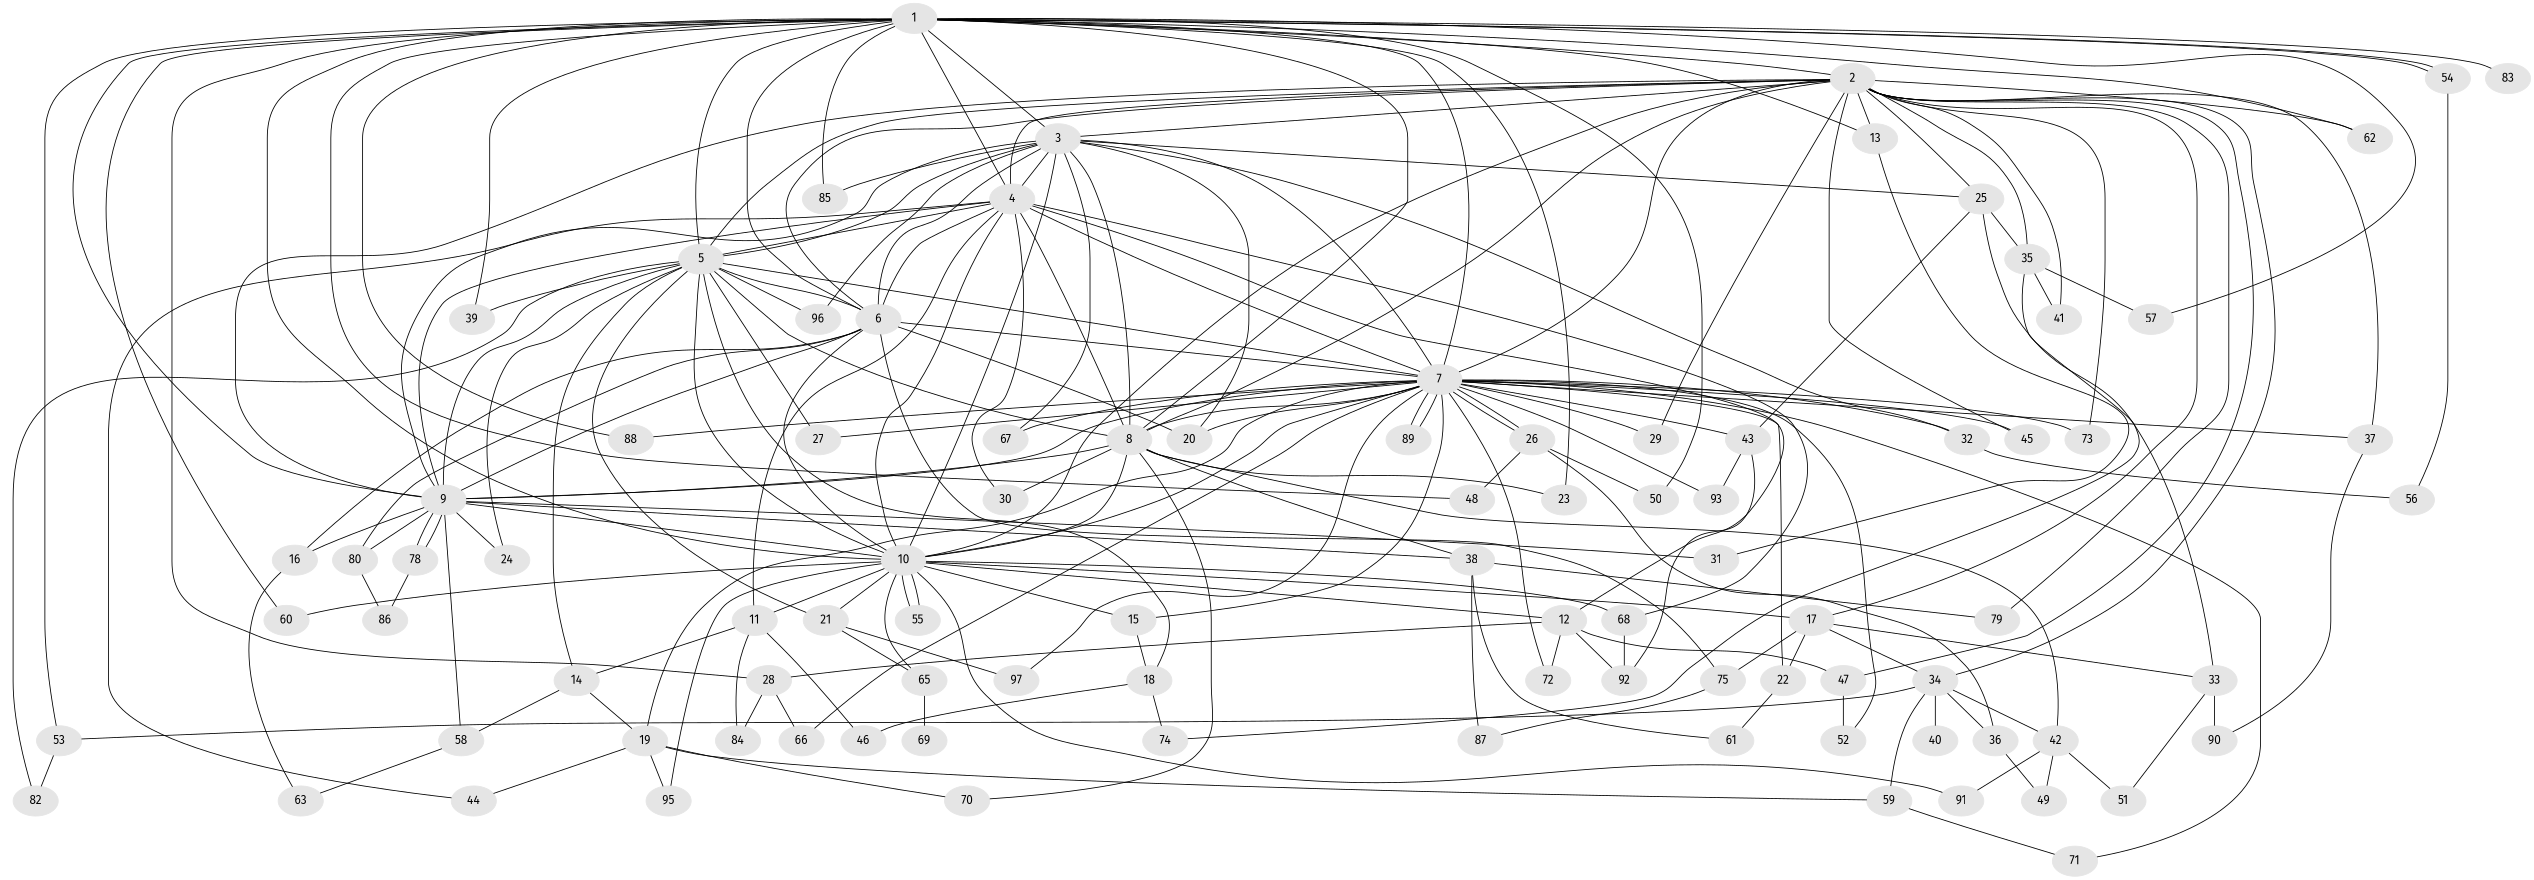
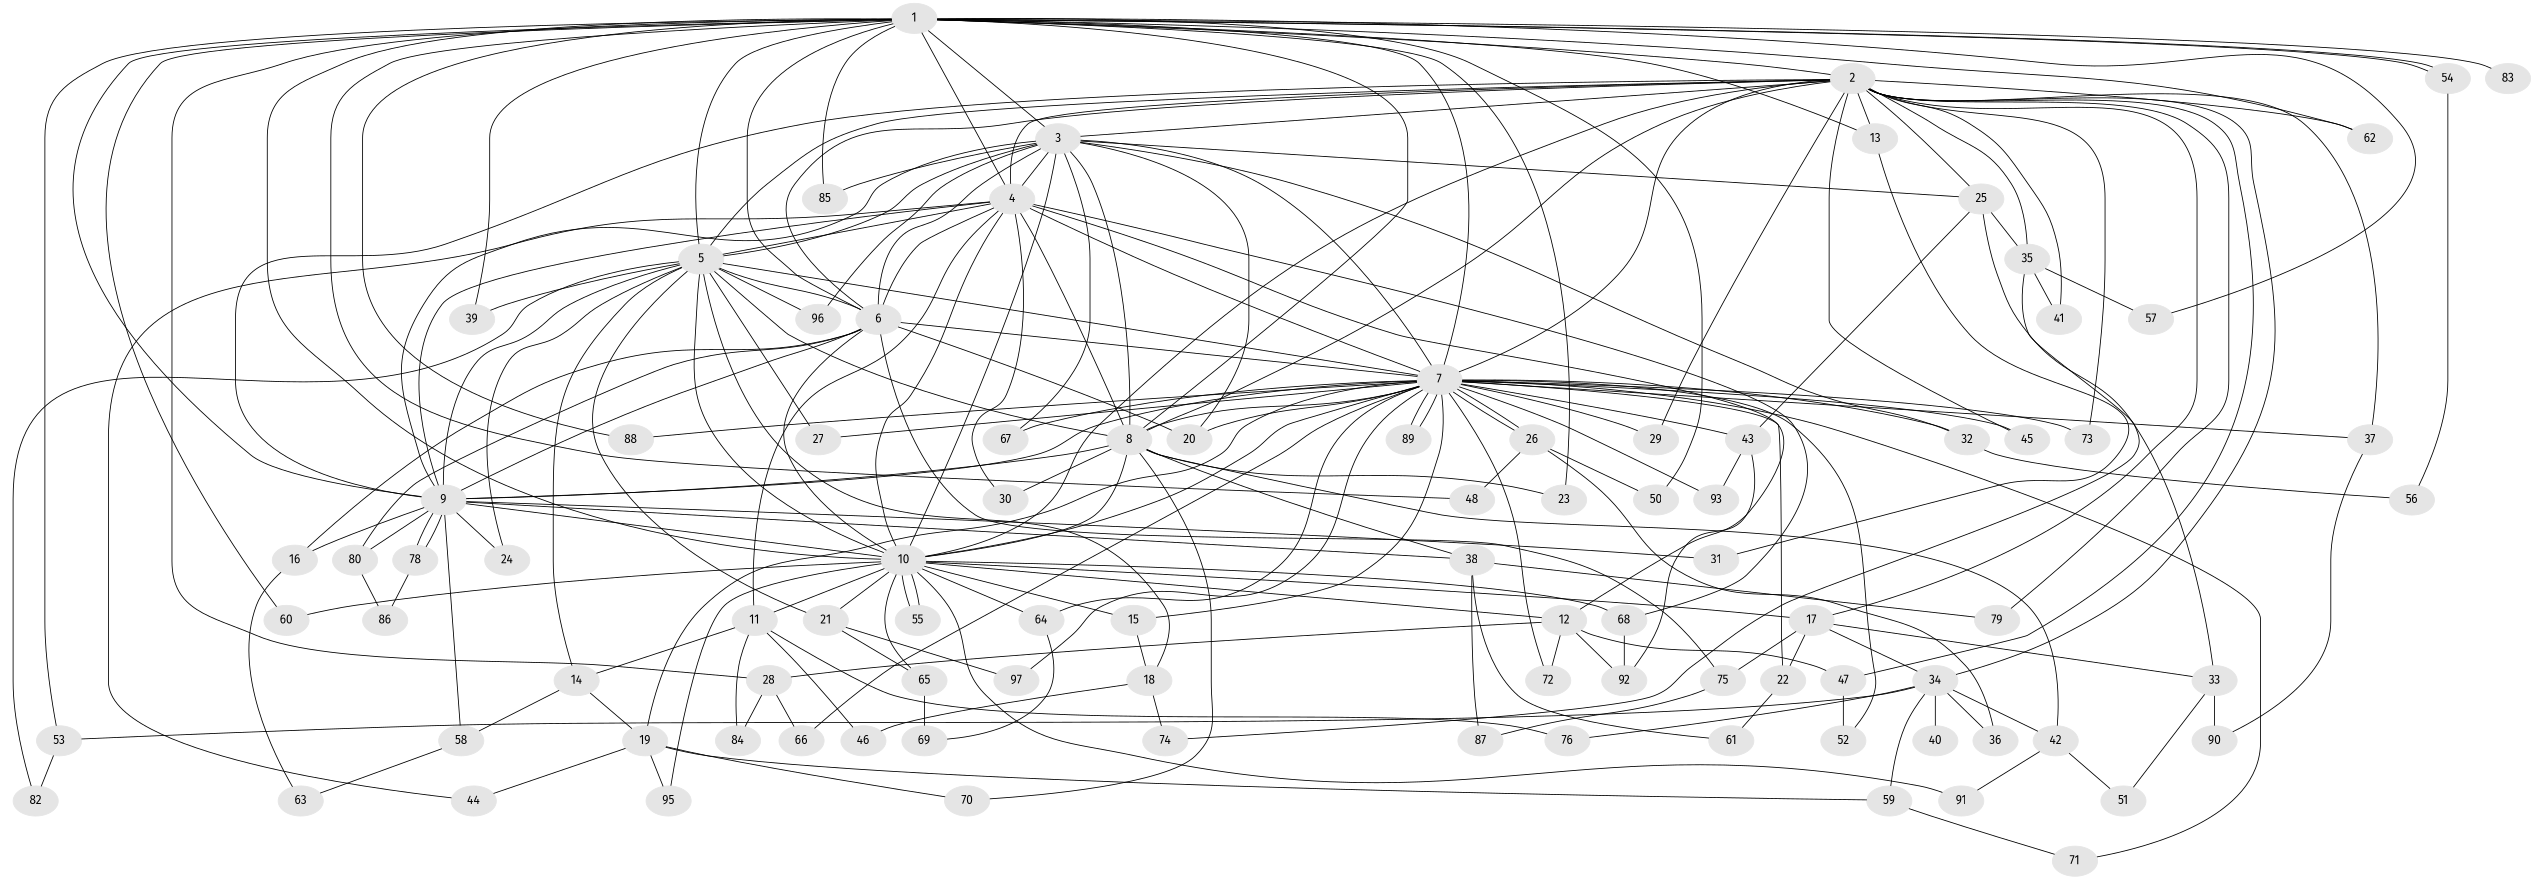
none -> (1042, 620)
none -> (1567, 741)
(2044, 801) -> none
